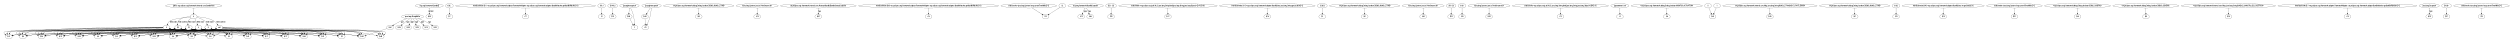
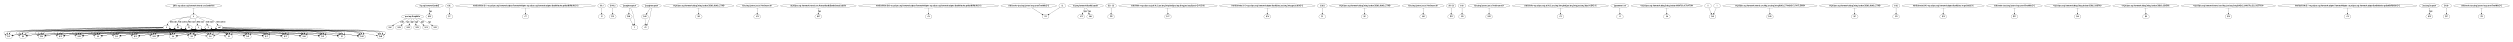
(431, 11) -> (431, 11)
(402, 22) -> (402, 22)
(374, 33) -> (288, 30)
